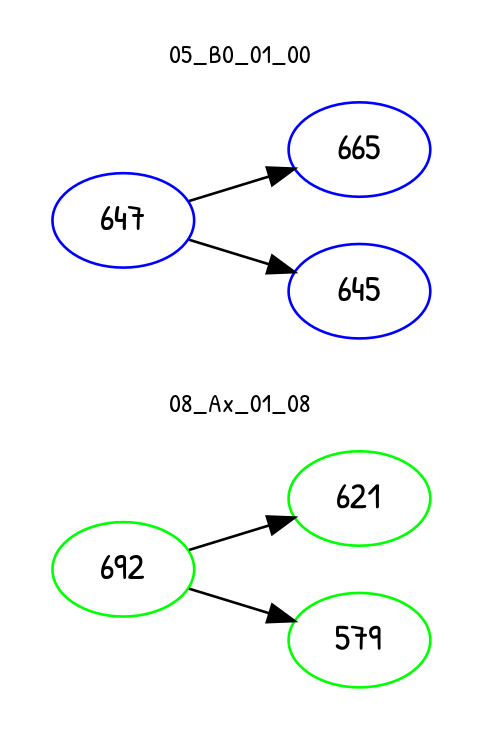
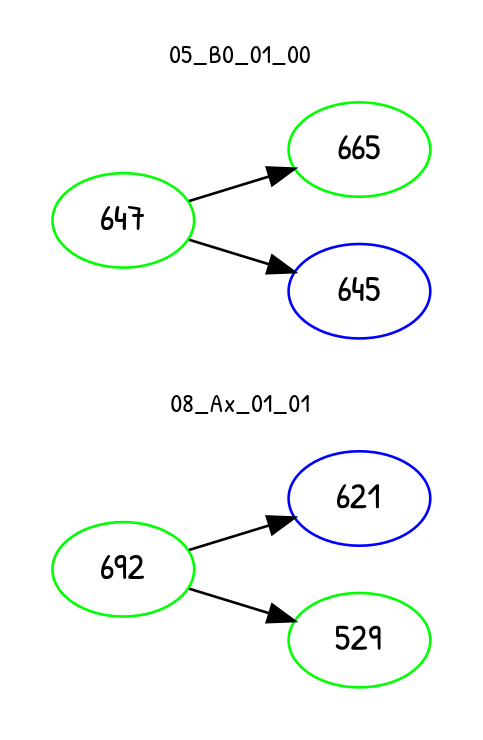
(359, 150) -> (359, 150)
(123, 220) -> (123, 220)
(241, 405) -> (241, 405)
(359, 498) -> (359, 498)
(359, 640) -> (359, 640)
